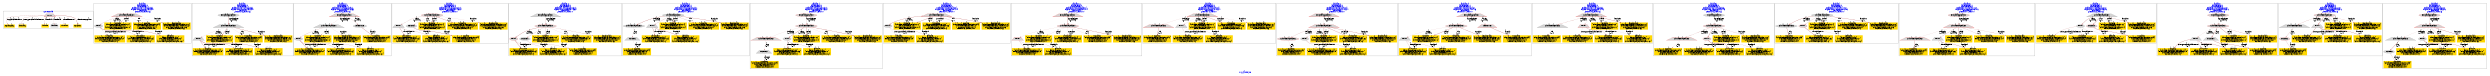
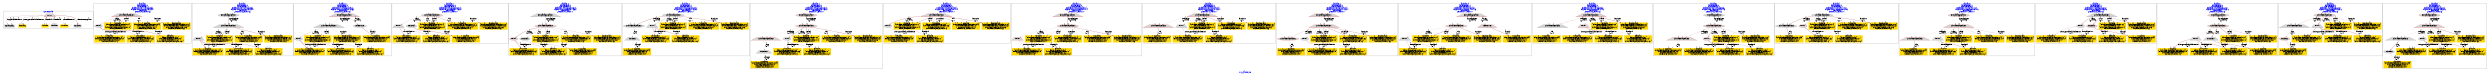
(9, 26) -> (9, 26)
(78, 26) -> (78, 26)
